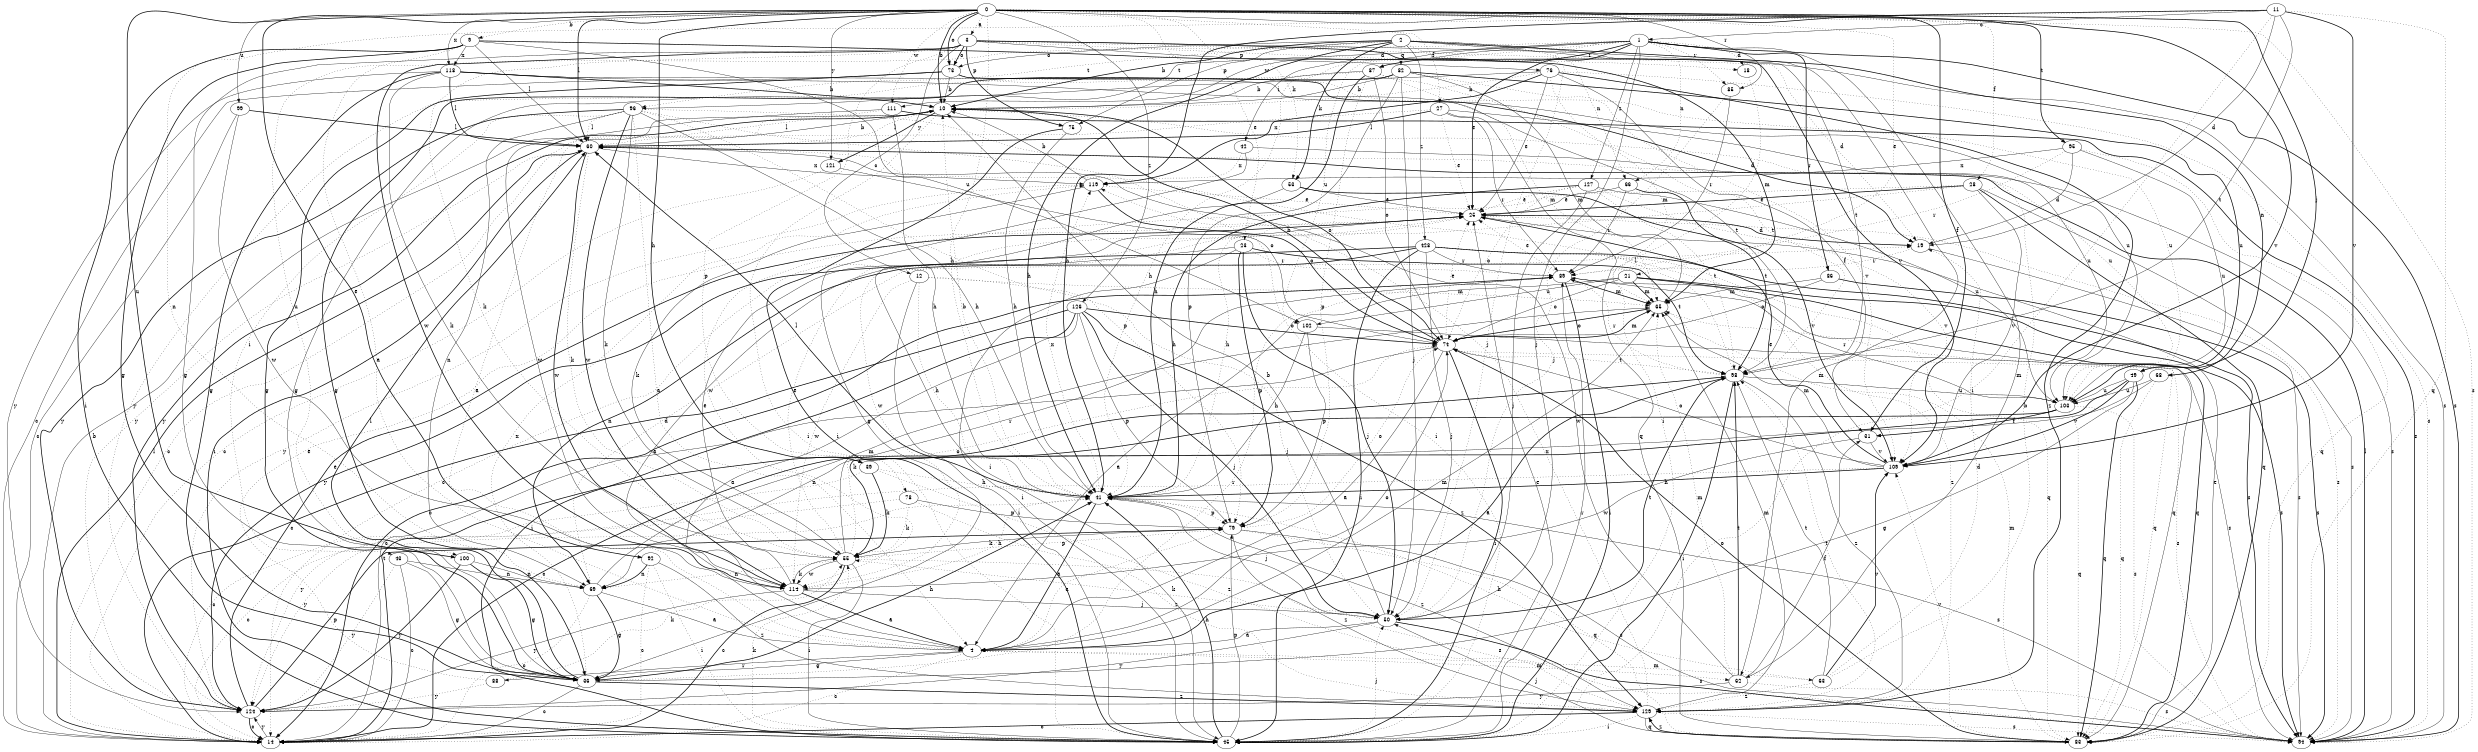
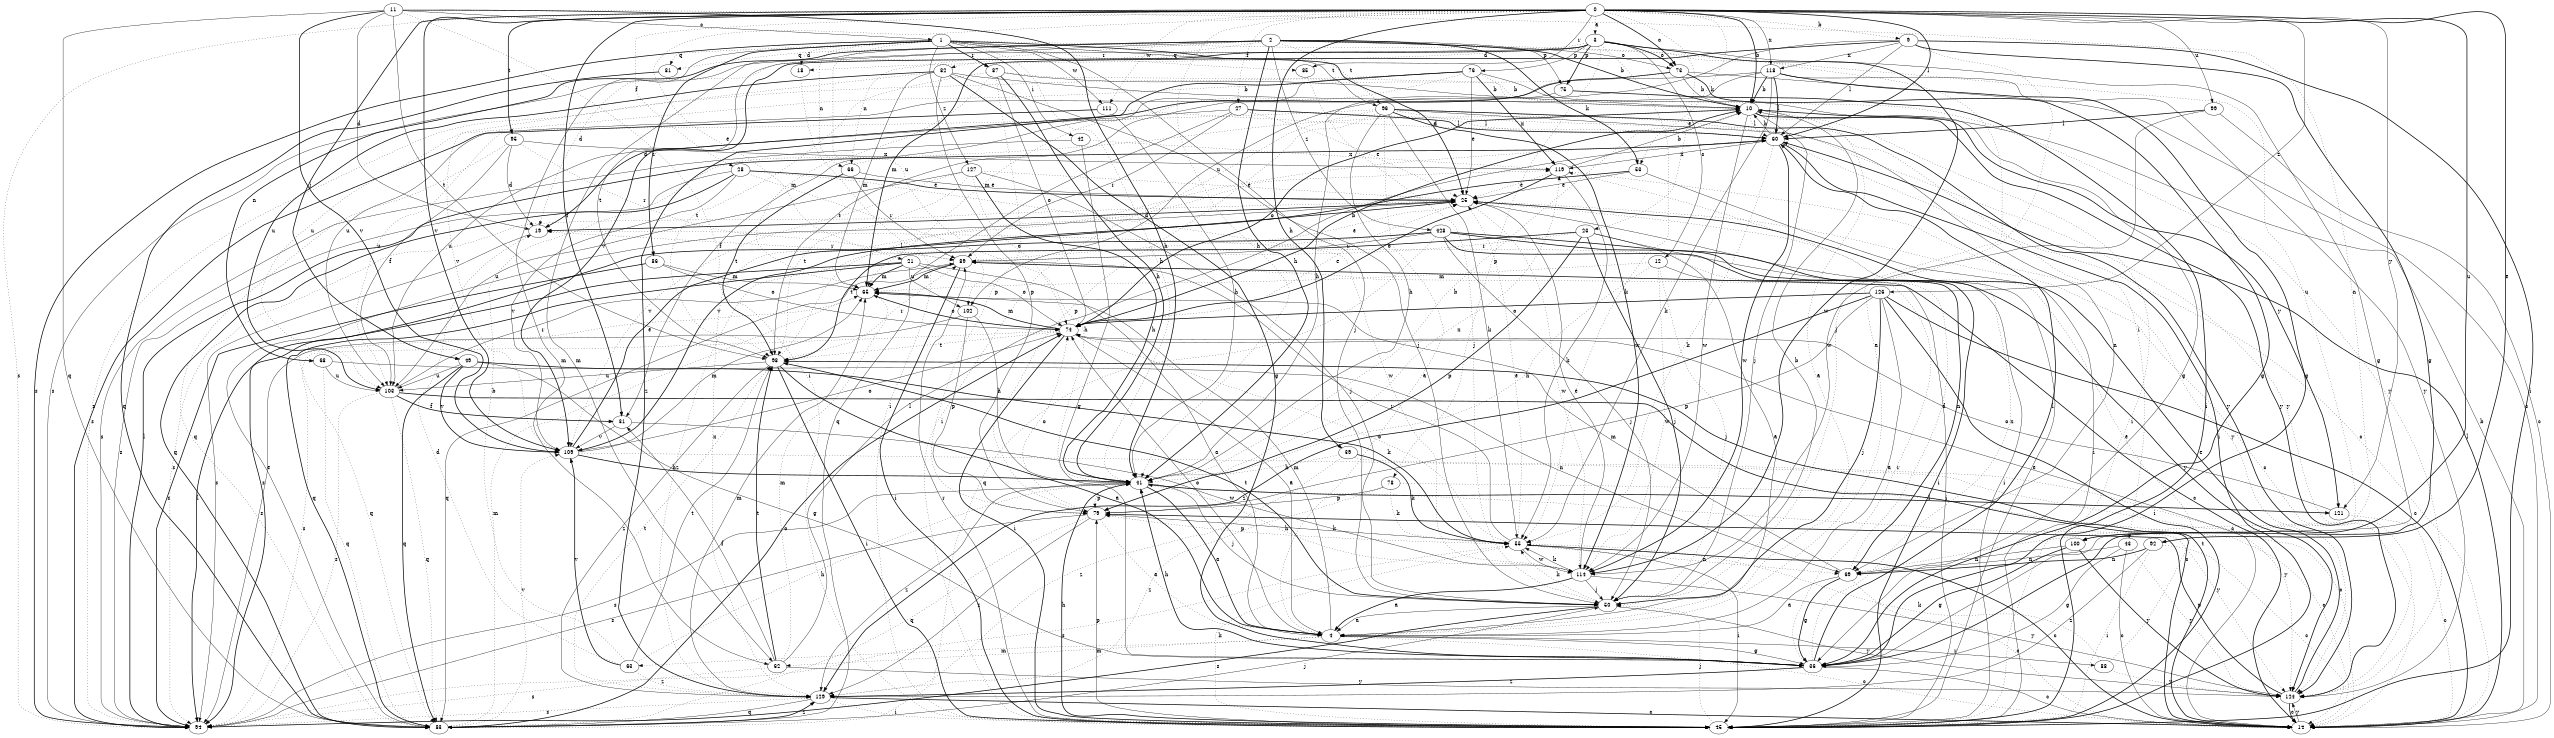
none -> (668, 71)
(1698, 199) -> none
(514, 254) -> (1701, 360)
(2224, 277) -> (390, 262)
(823, 364) -> (1737, 496)
none -> (1752, 373)
(2421, 404) -> (63, 320)
(1579, 421) -> (910, 407)
(2282, 513) -> (198, 498)
